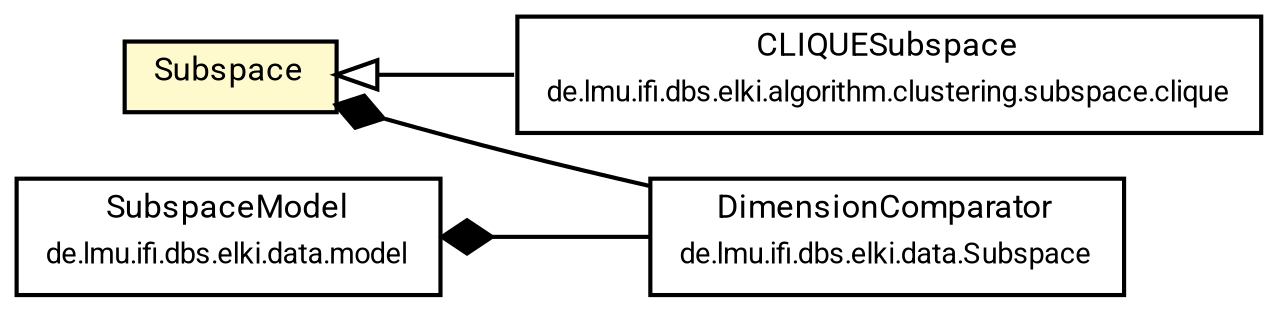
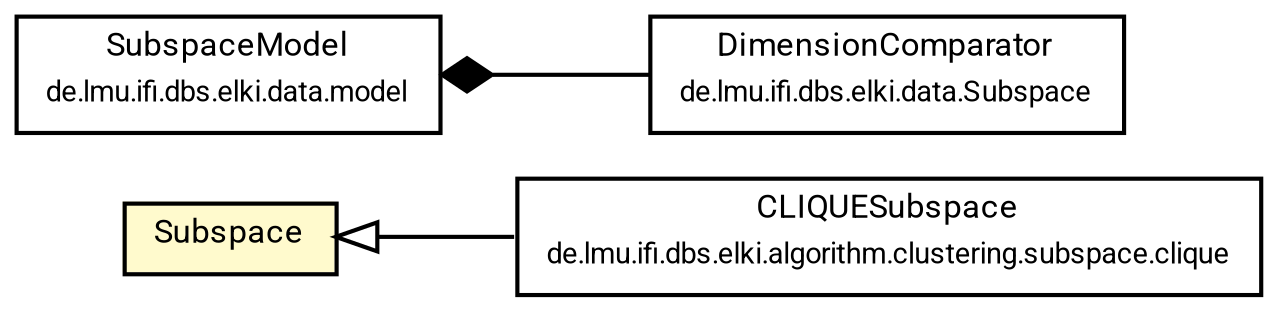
(517, 154) -> none
